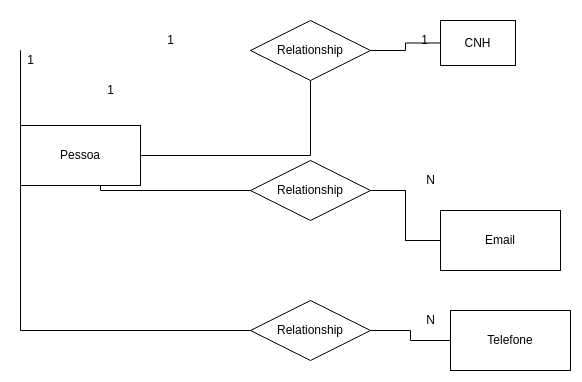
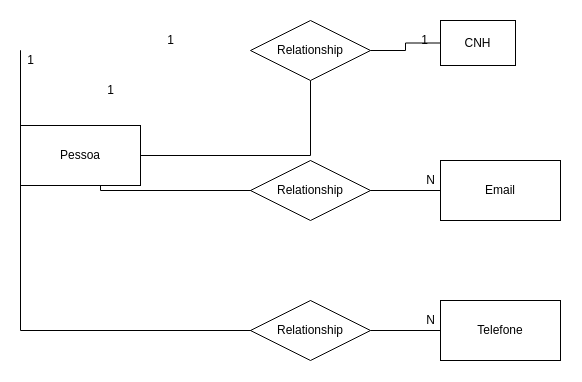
(501, 241) -> (501, 191)
(511, 341) -> (501, 331)
